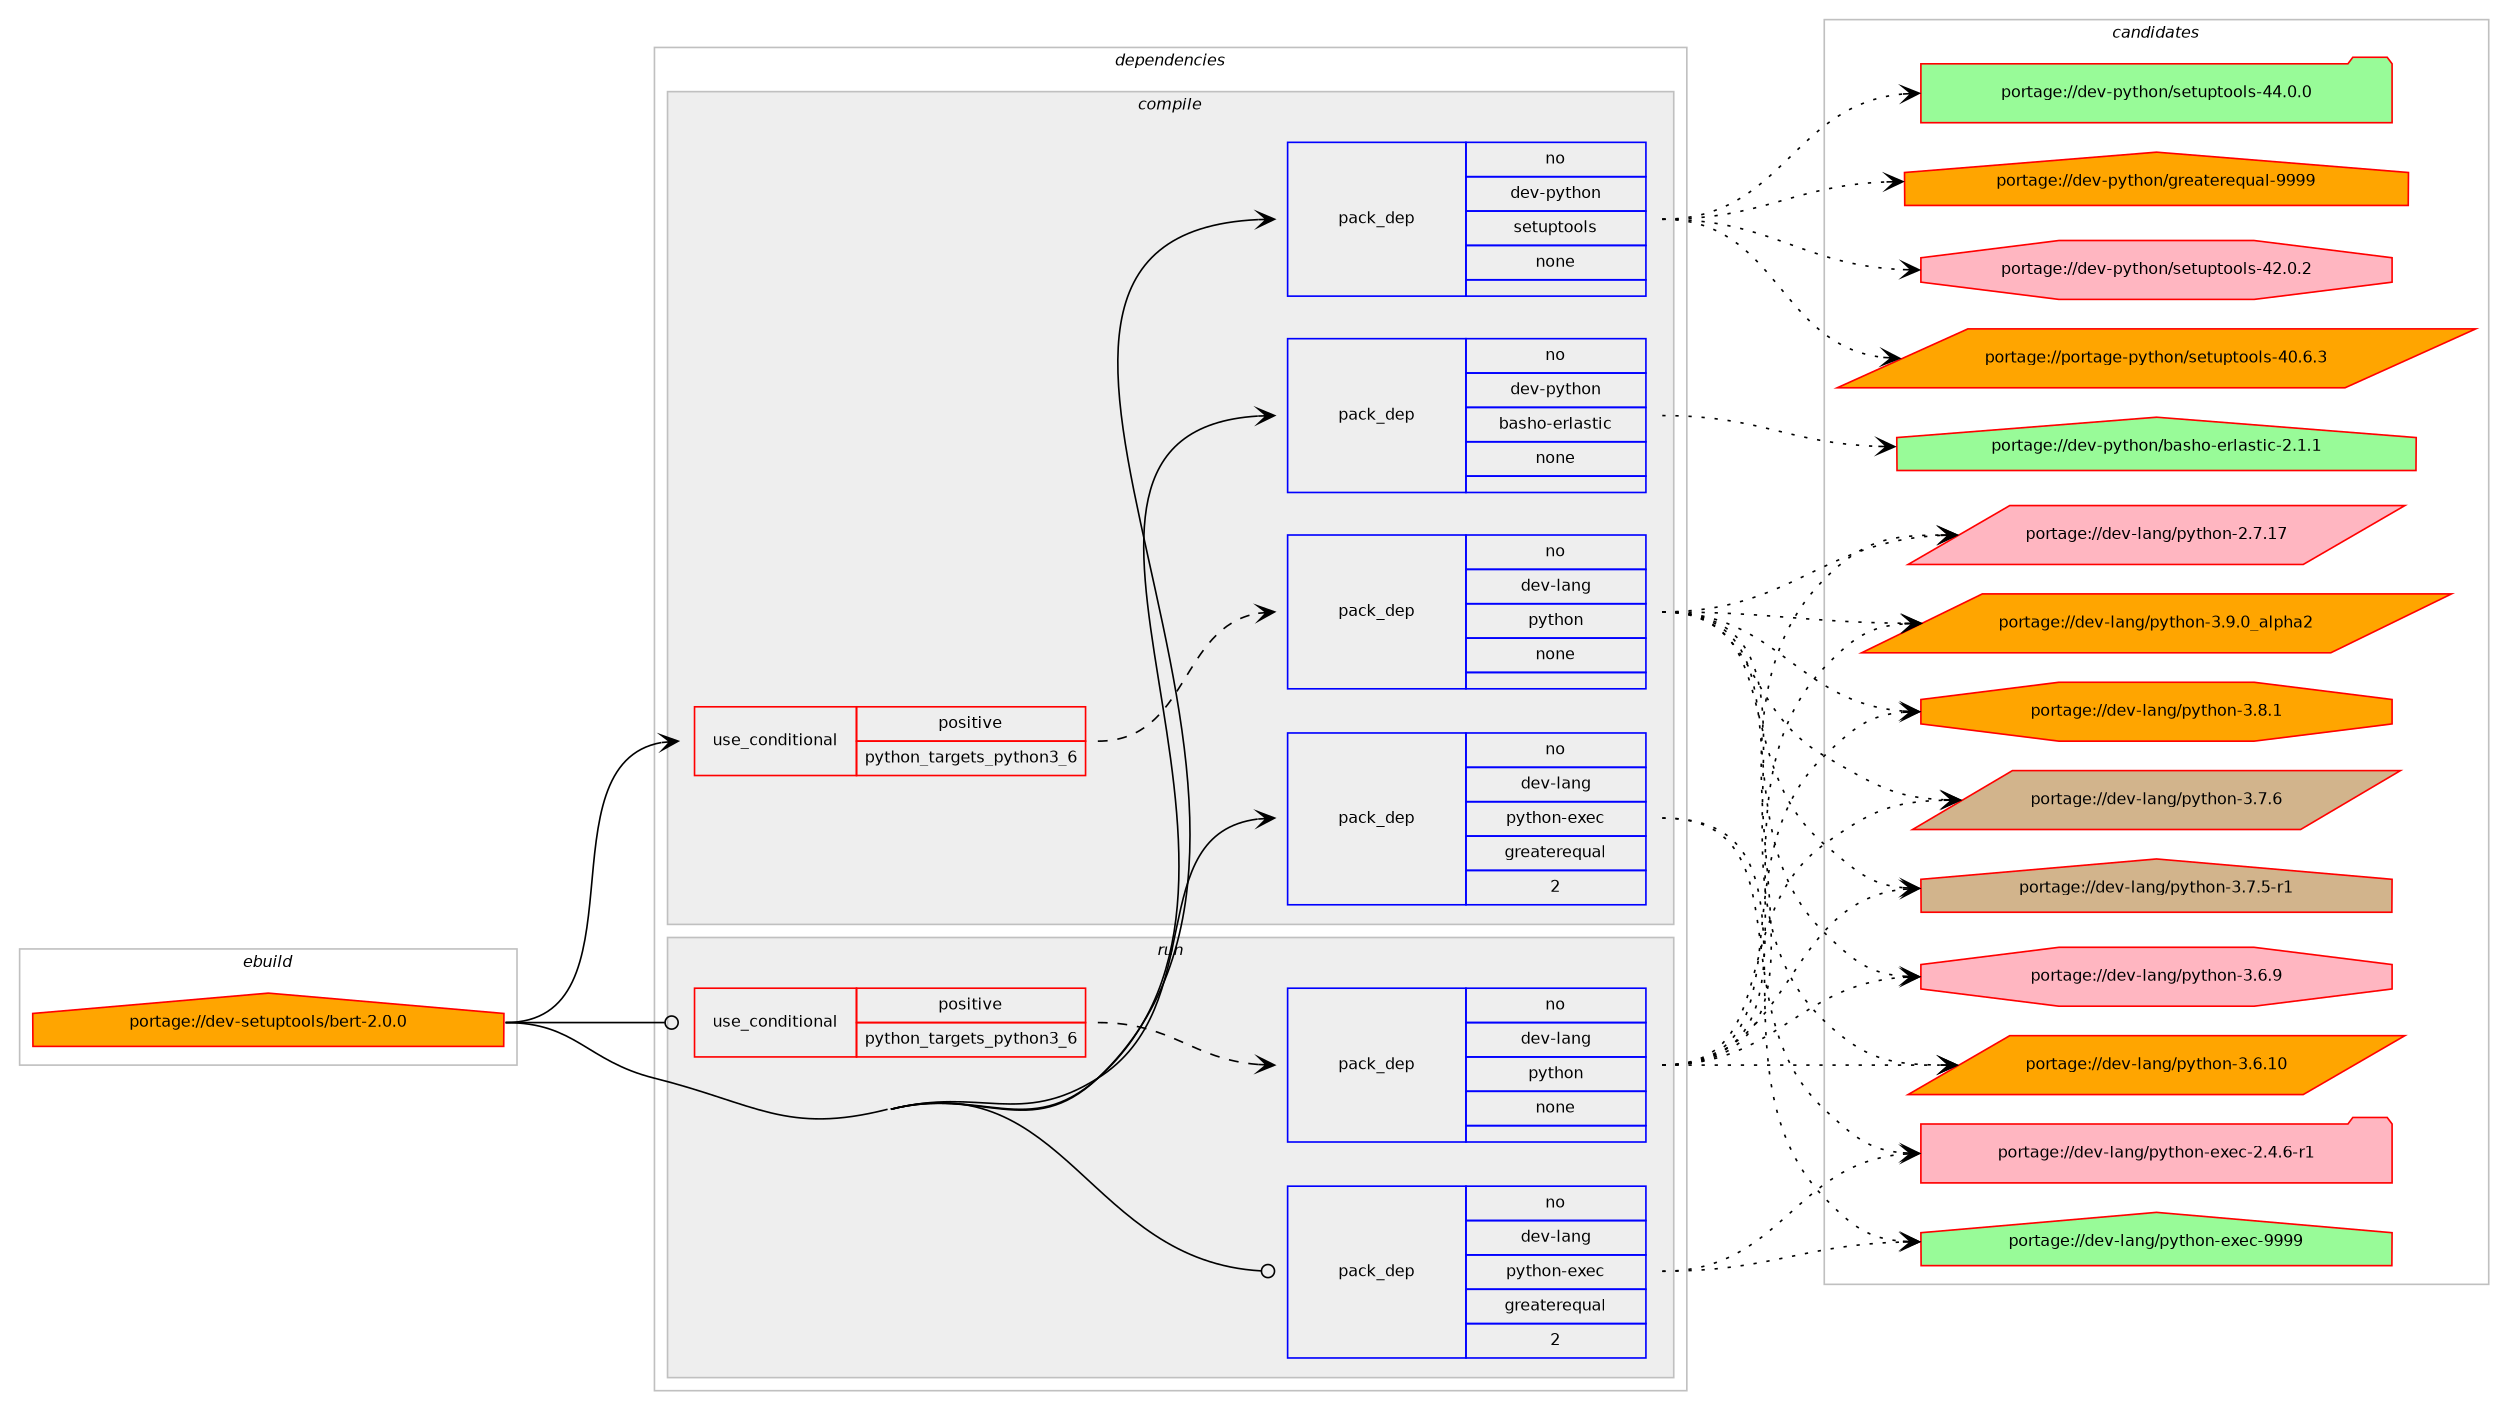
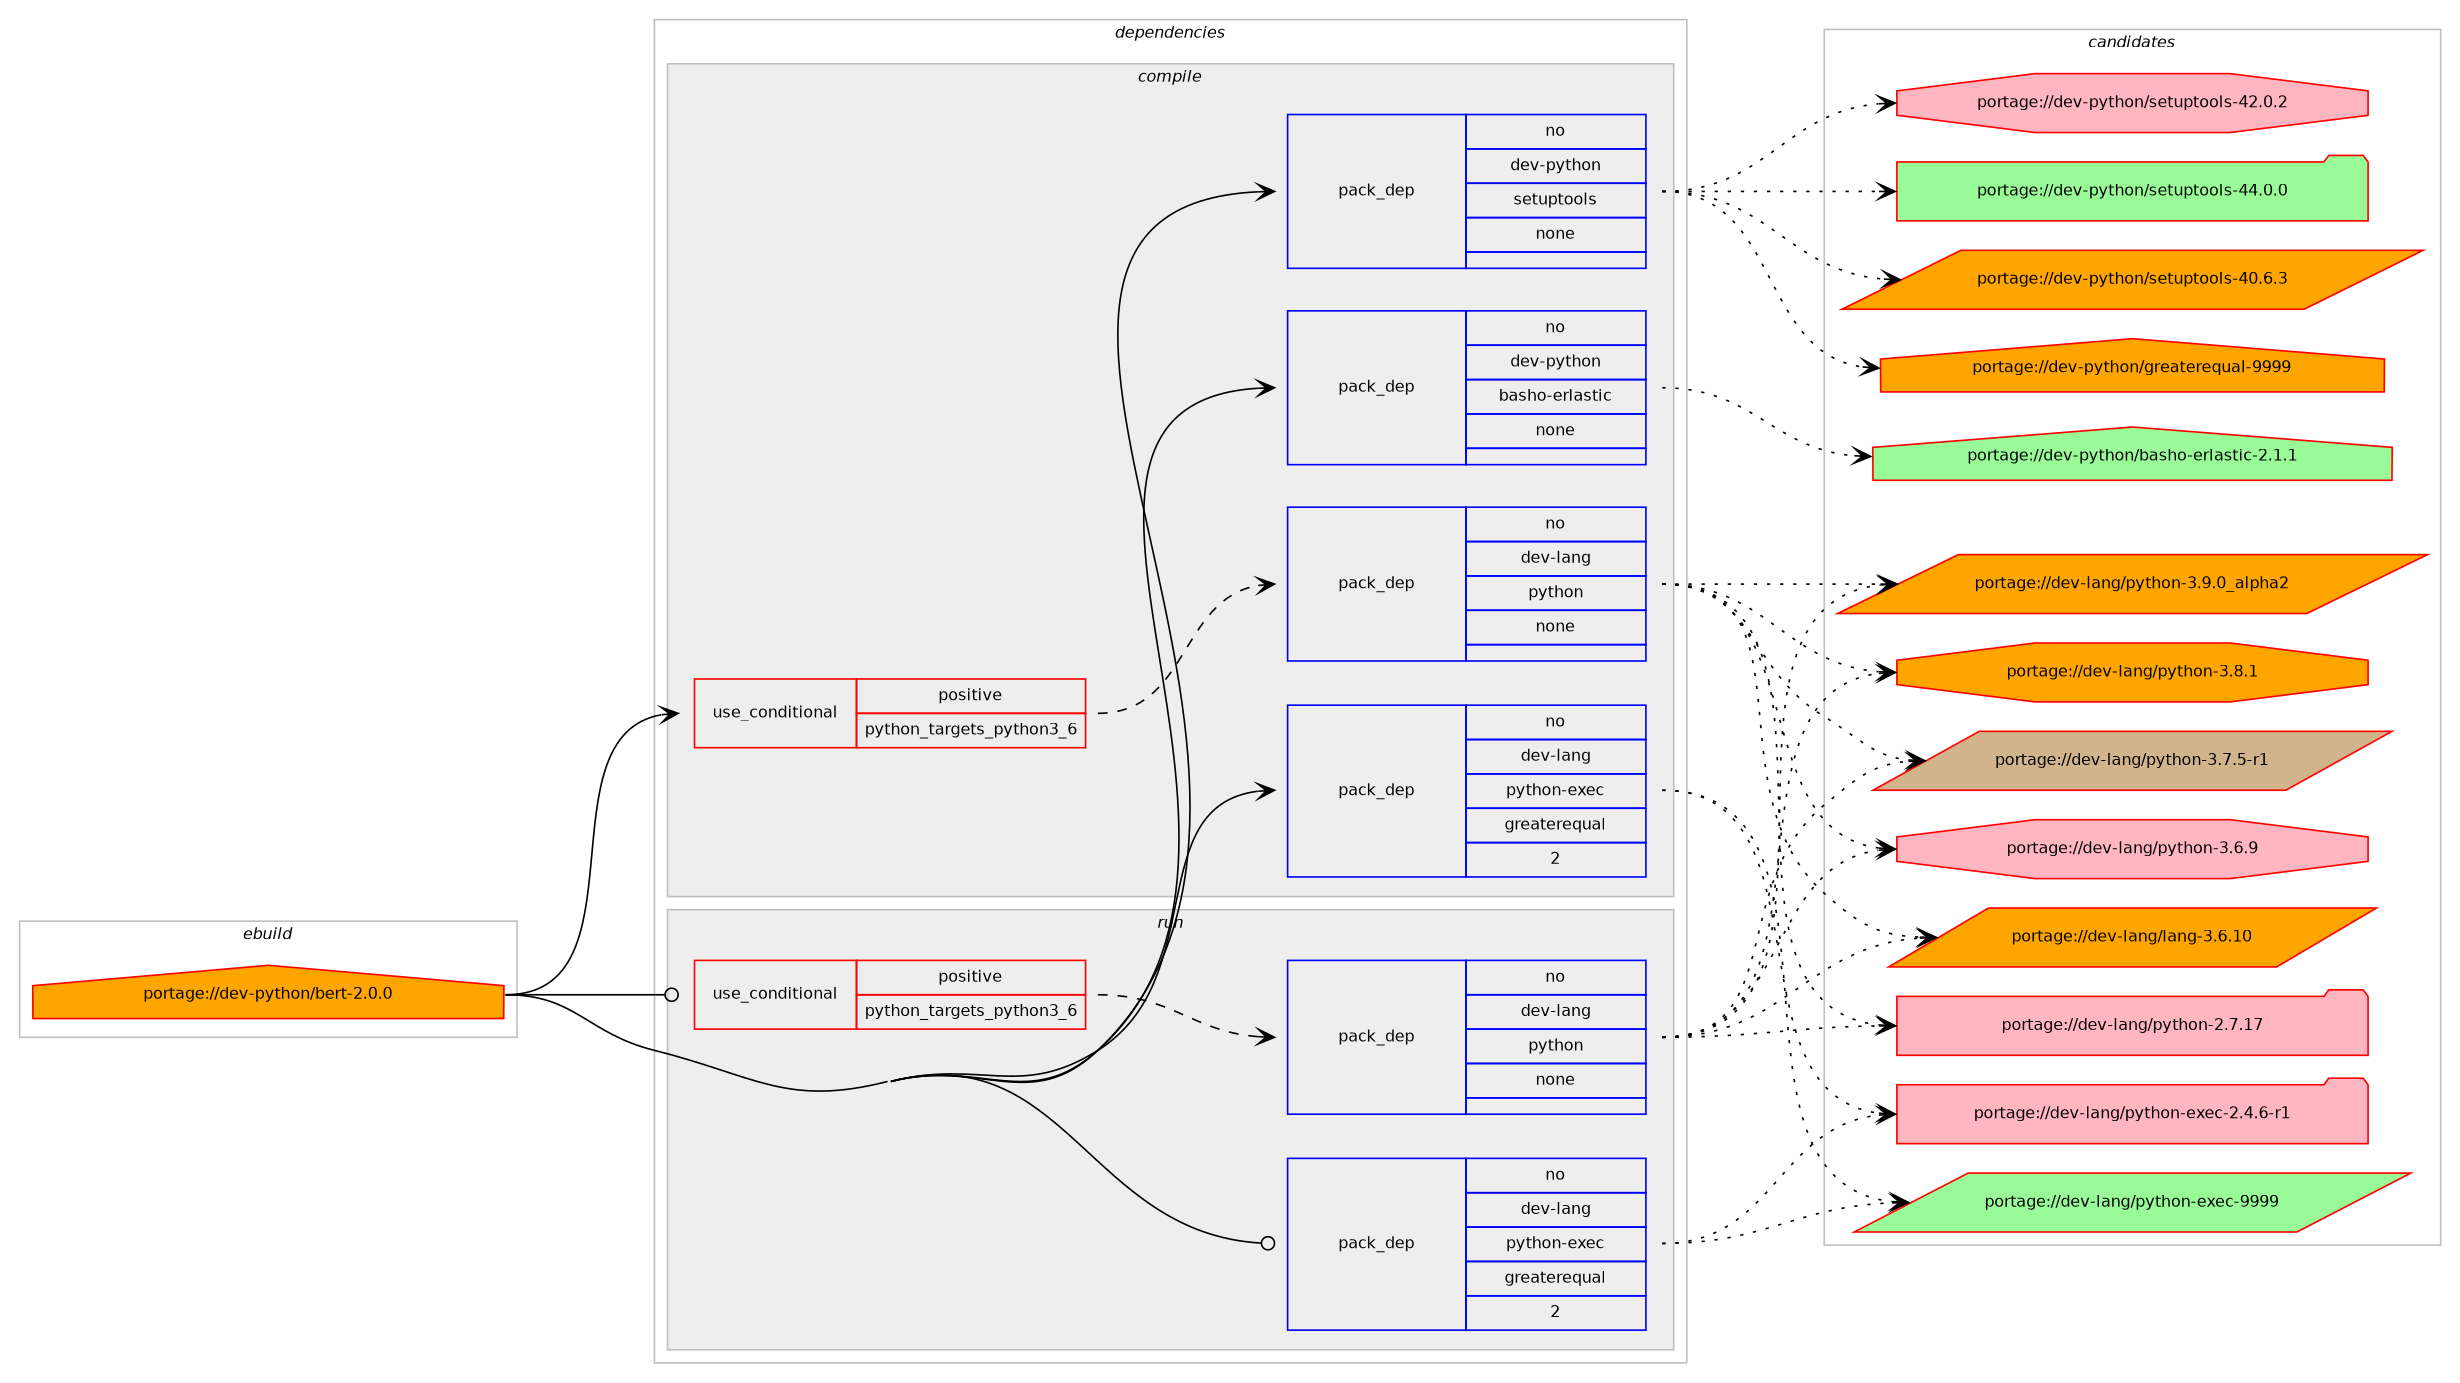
(2157, 358) -> (2133, 280)
(2157, 535) -> (2133, 1026)
(2157, 800) -> none
(2157, 888) -> (2133, 761)
(268, 1023) -> (268, 995)
(2157, 1065) -> (2133, 937)
(2157, 1242) -> (2133, 1203)
